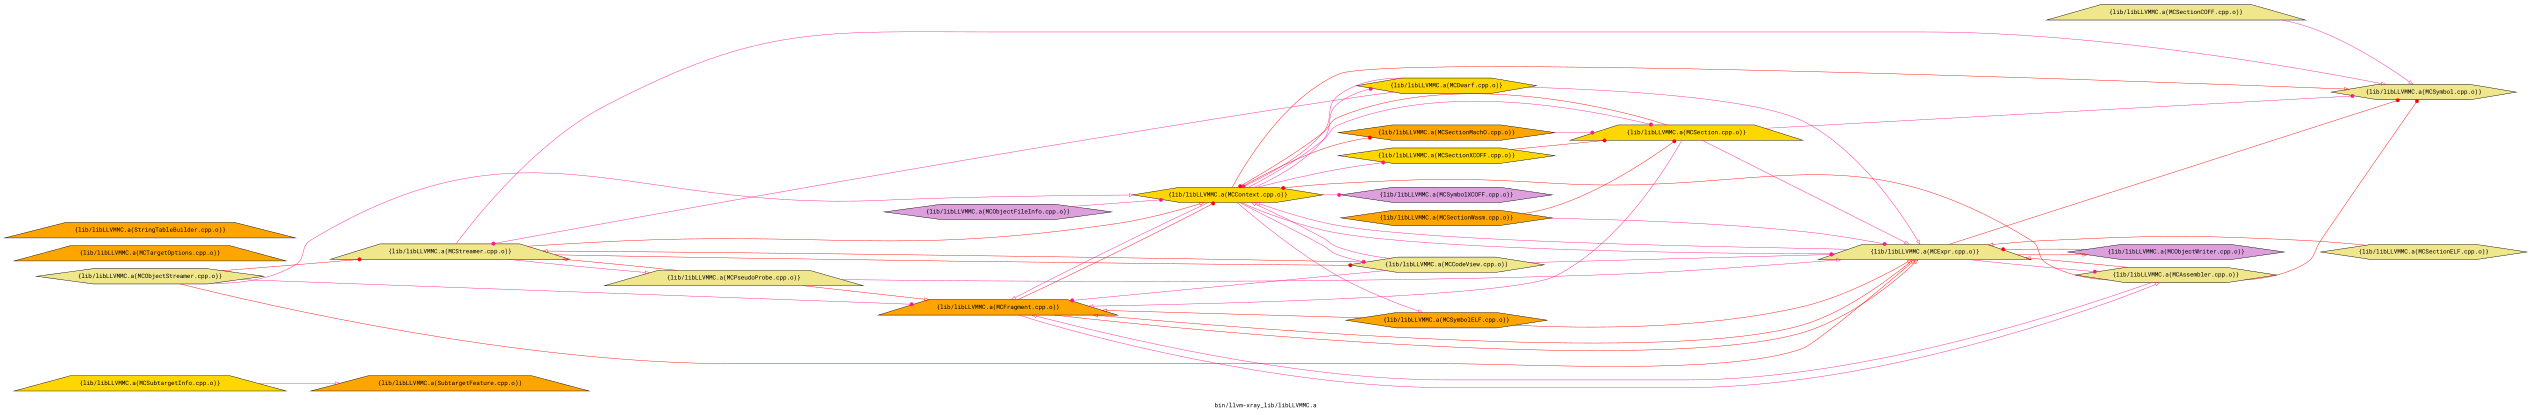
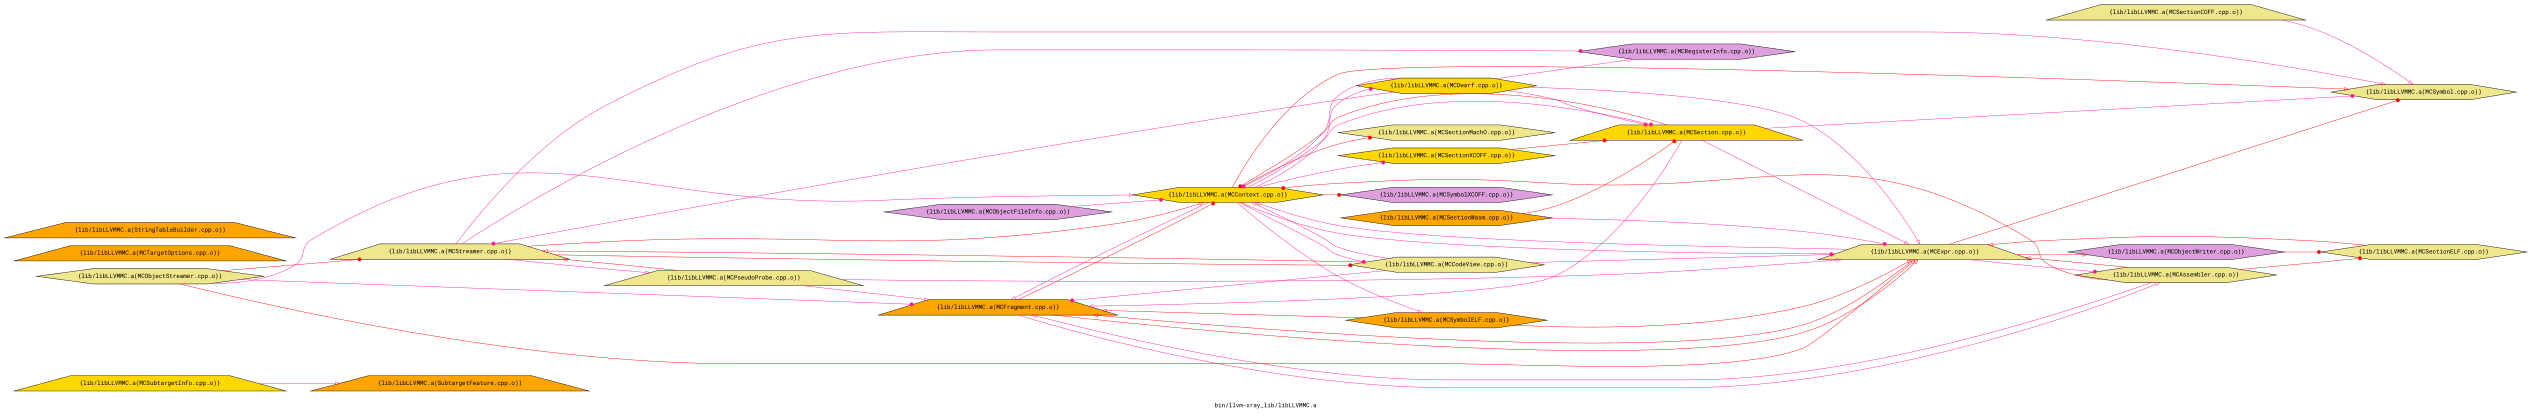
none -> (1686, 52)
(1446, 133) -> (1446, 133)
(1573, 133) -> (1576, 107)
(1330, 195) -> (1330, 195)
(2342, 209) -> (2299, 264)
(2046, 249) -> (2301, 252)
(864, 292) -> (864, 292)
